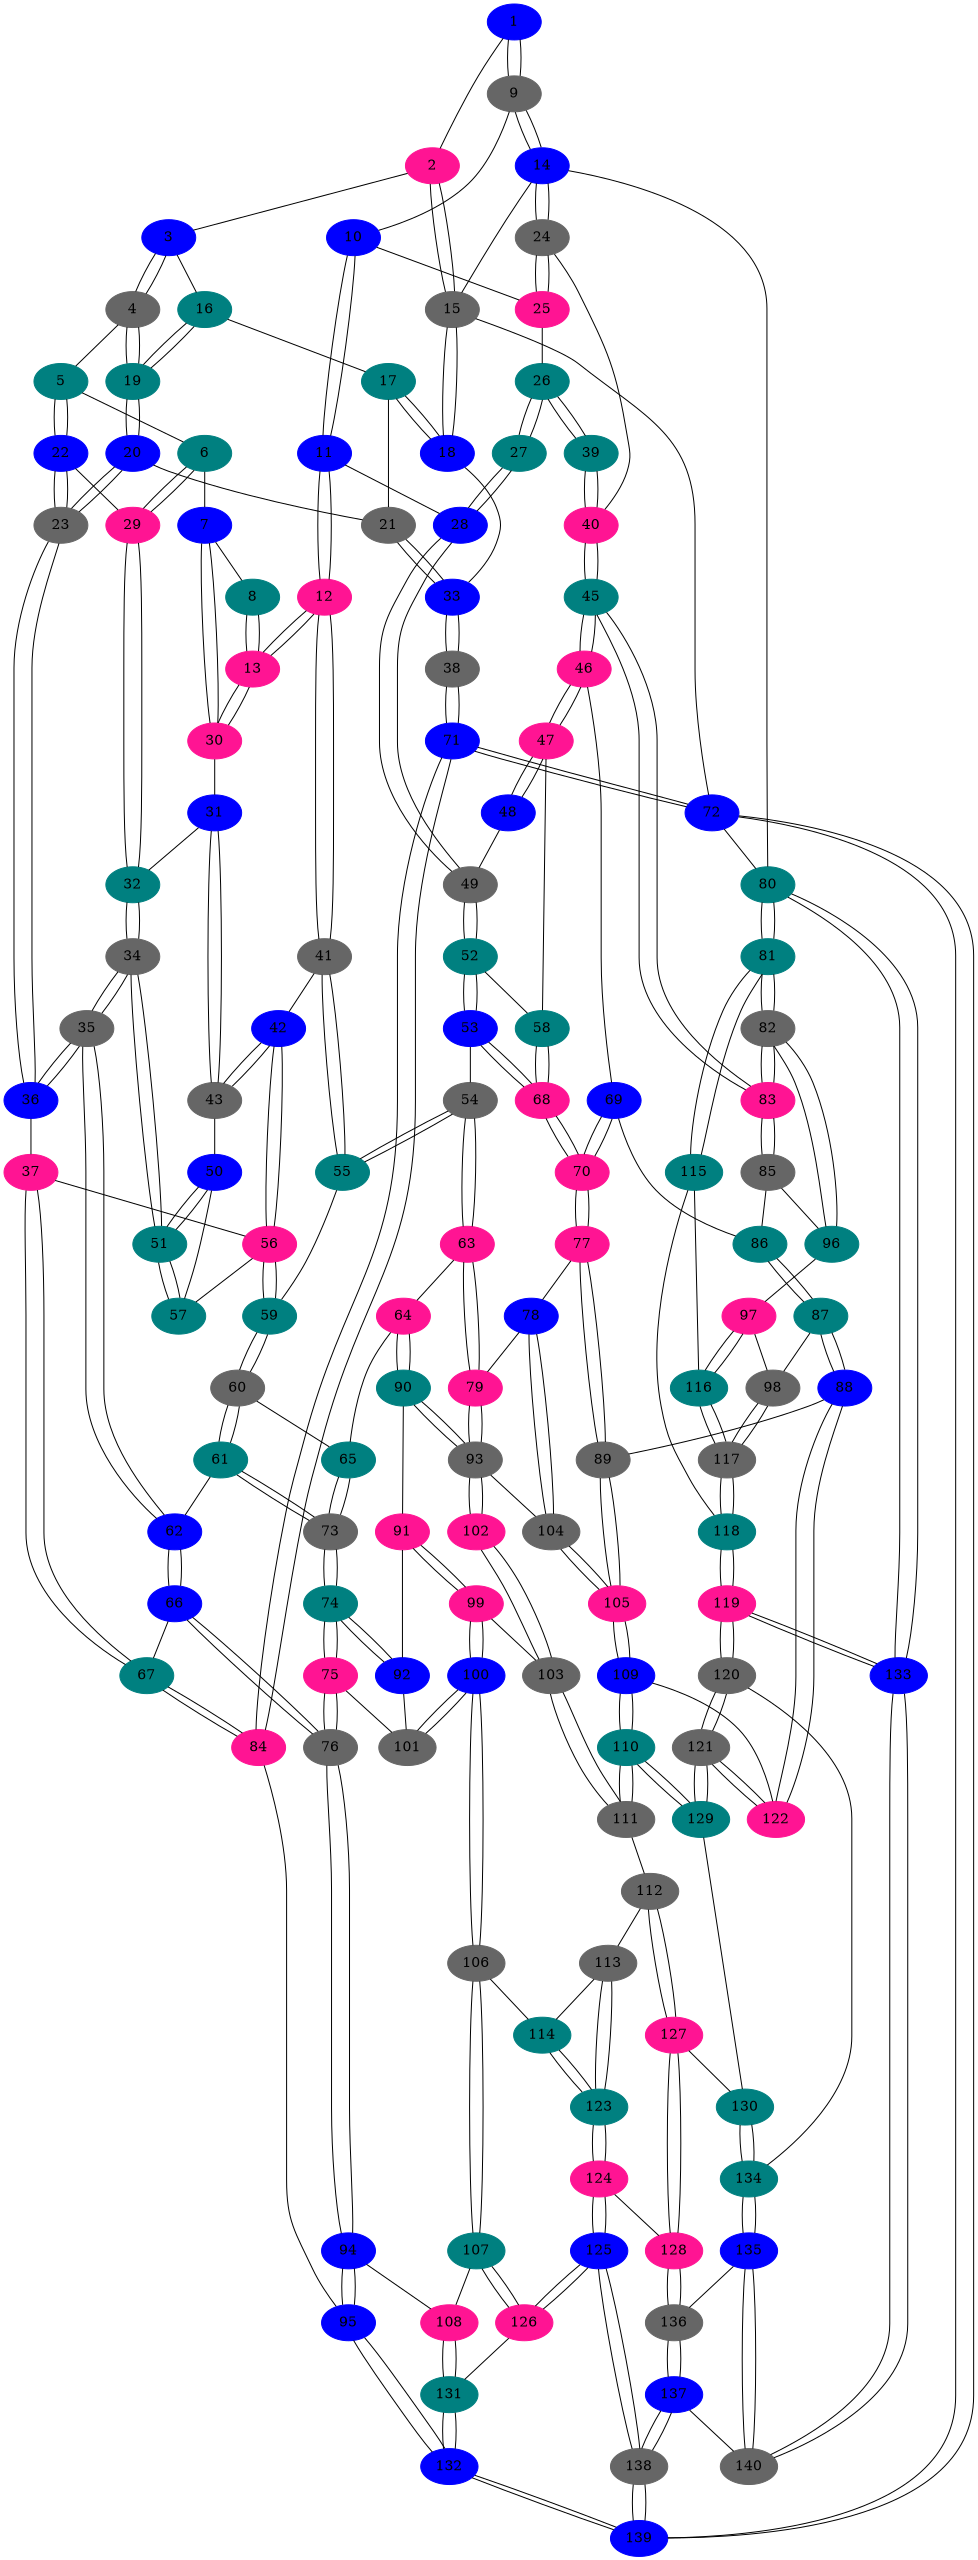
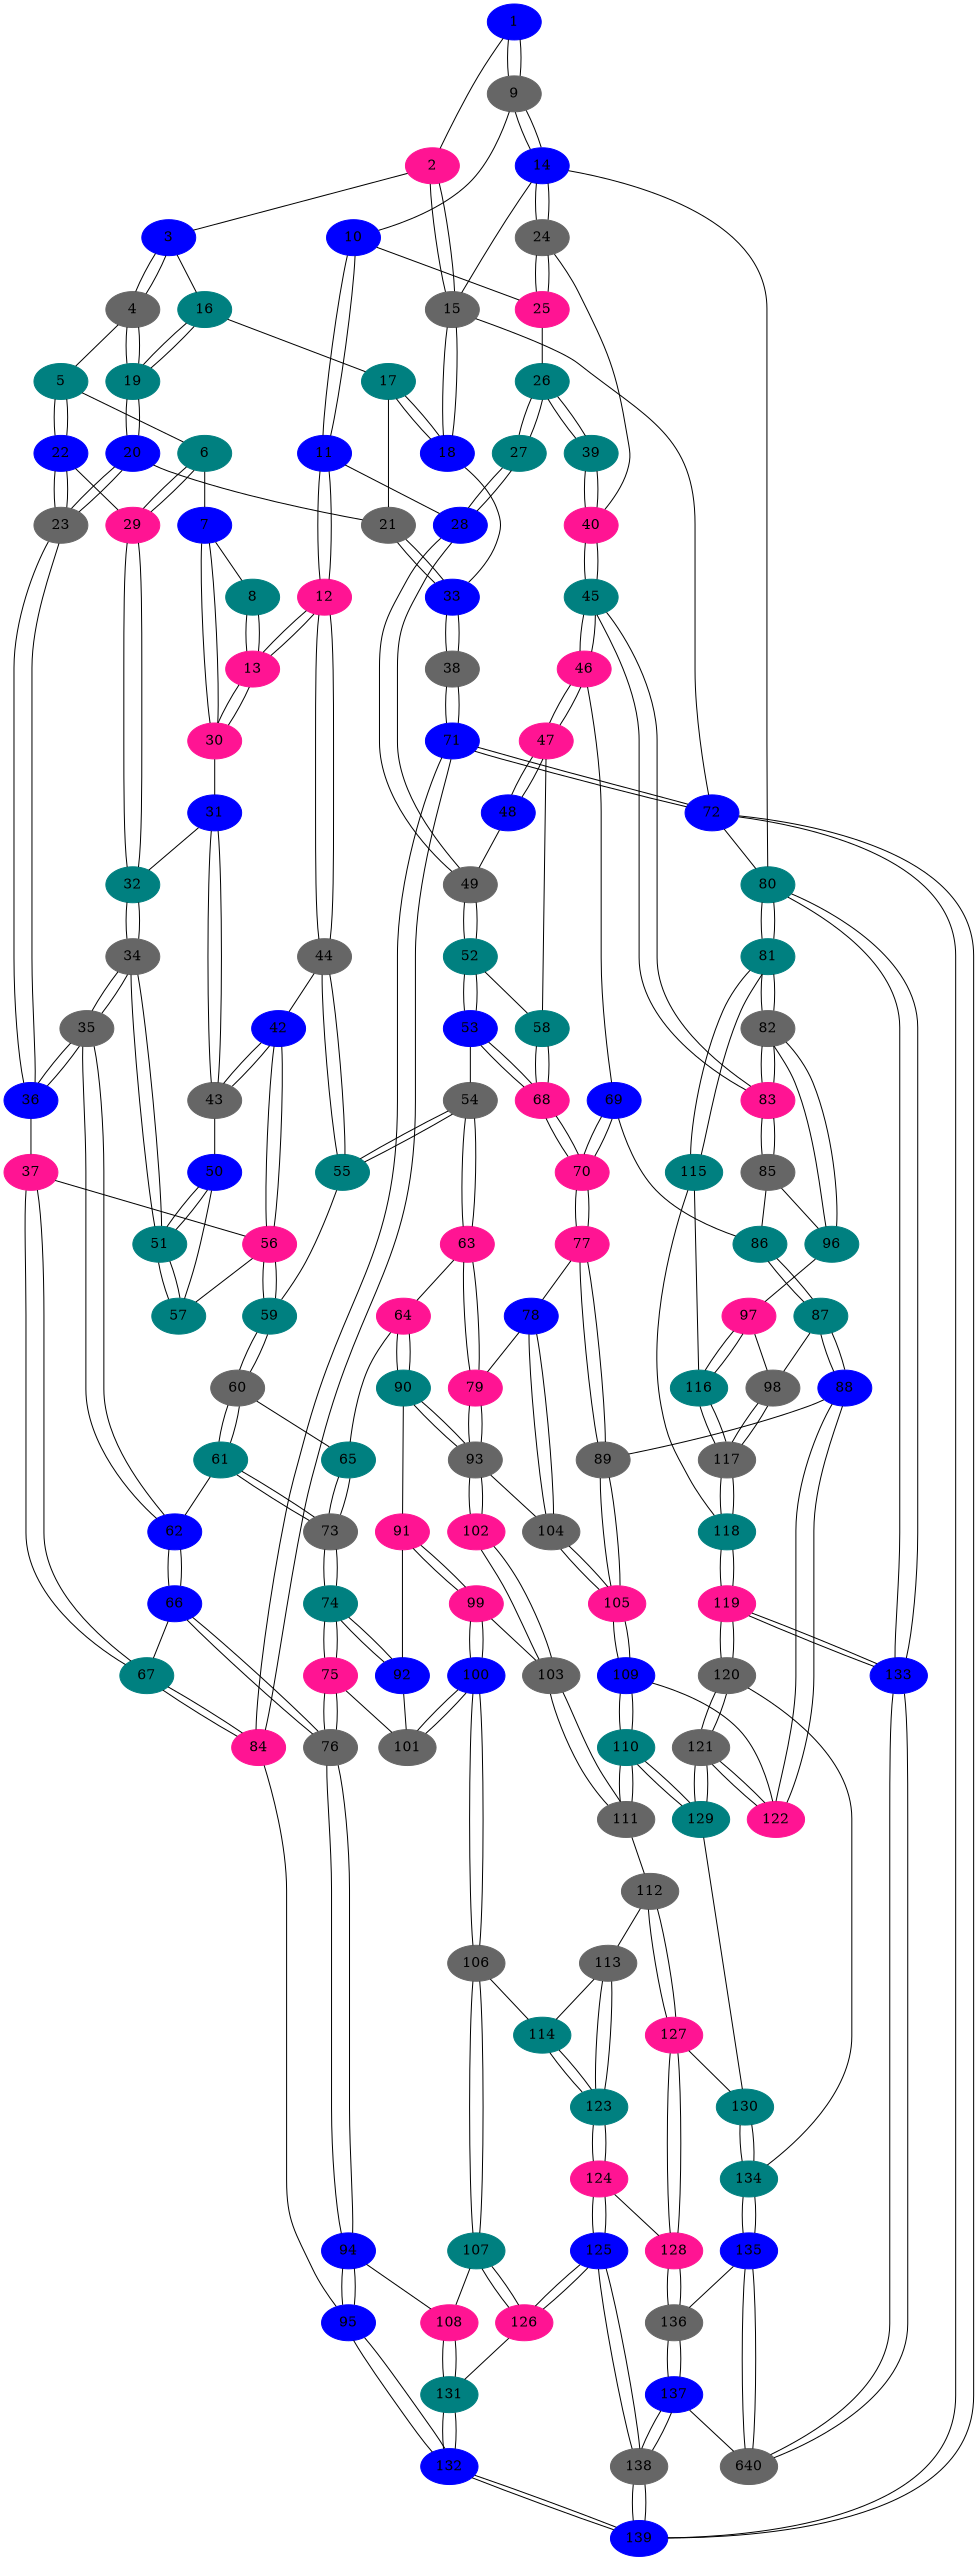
(325, 957) -> (325, 957)
(749, 2467) -> (749, 2467)
